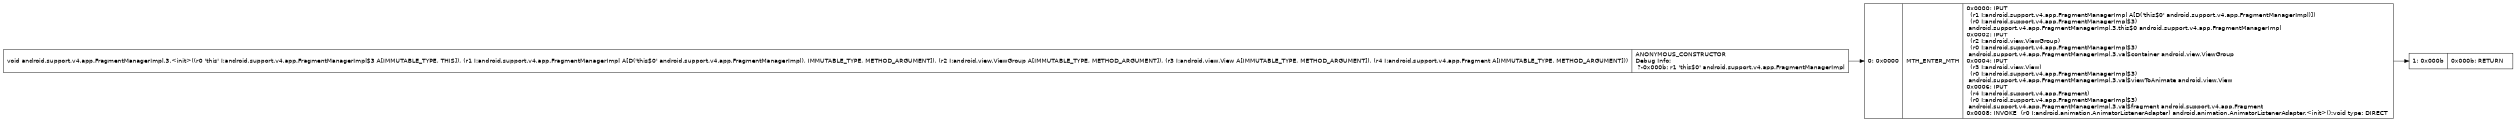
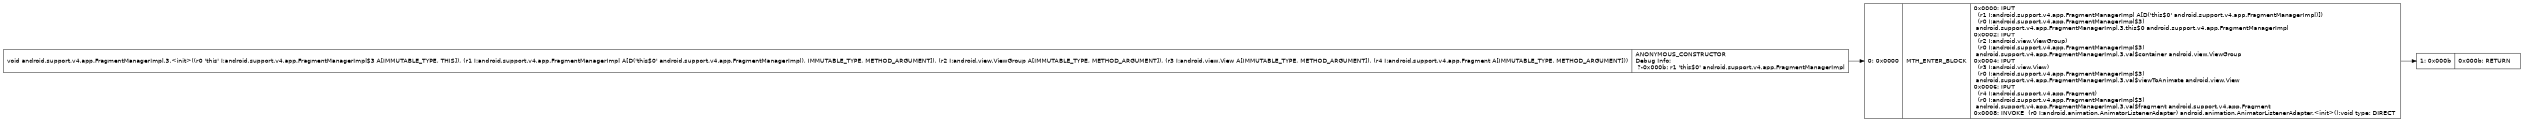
(1933, 61) -> (1937, 61)
